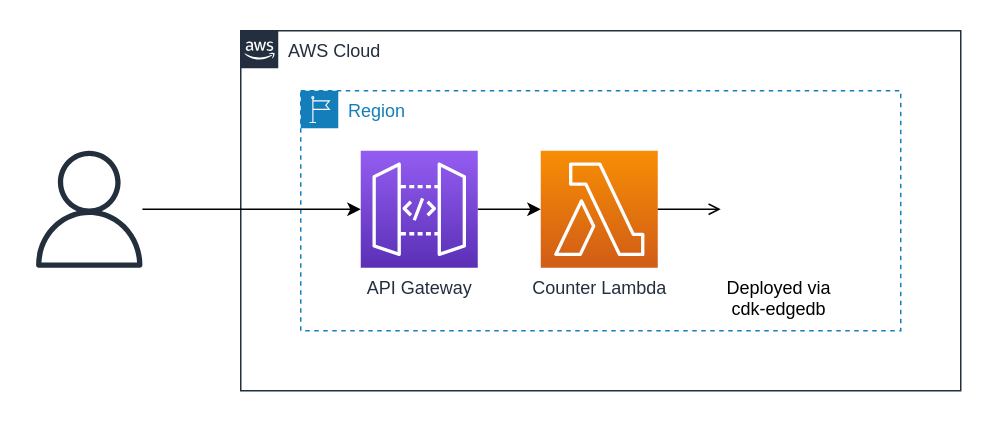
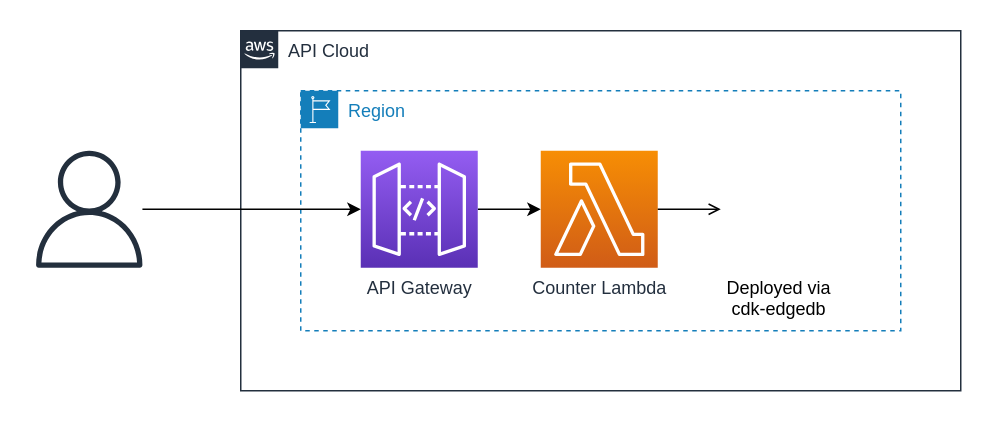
(329, 52) -> (329, 52)
